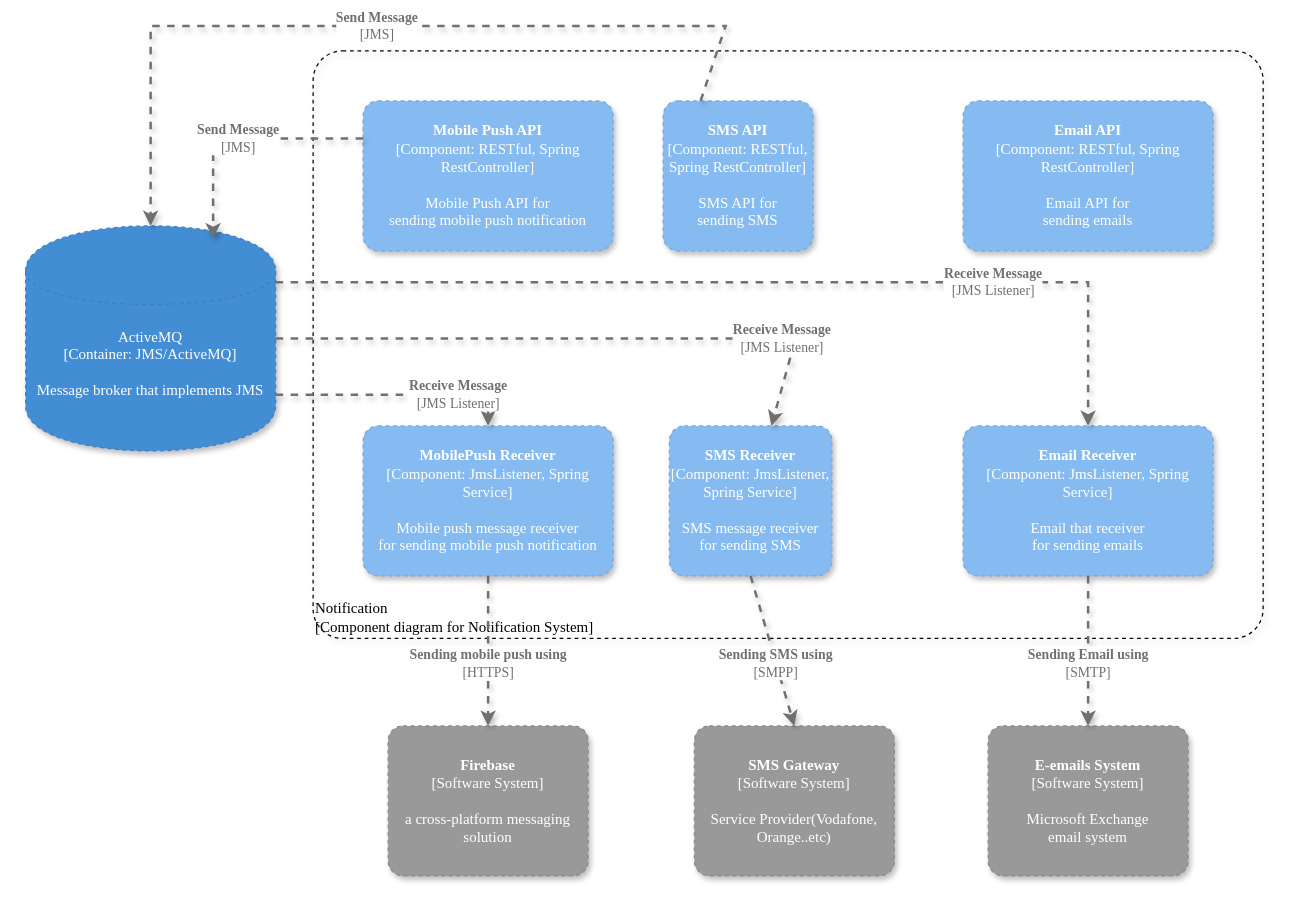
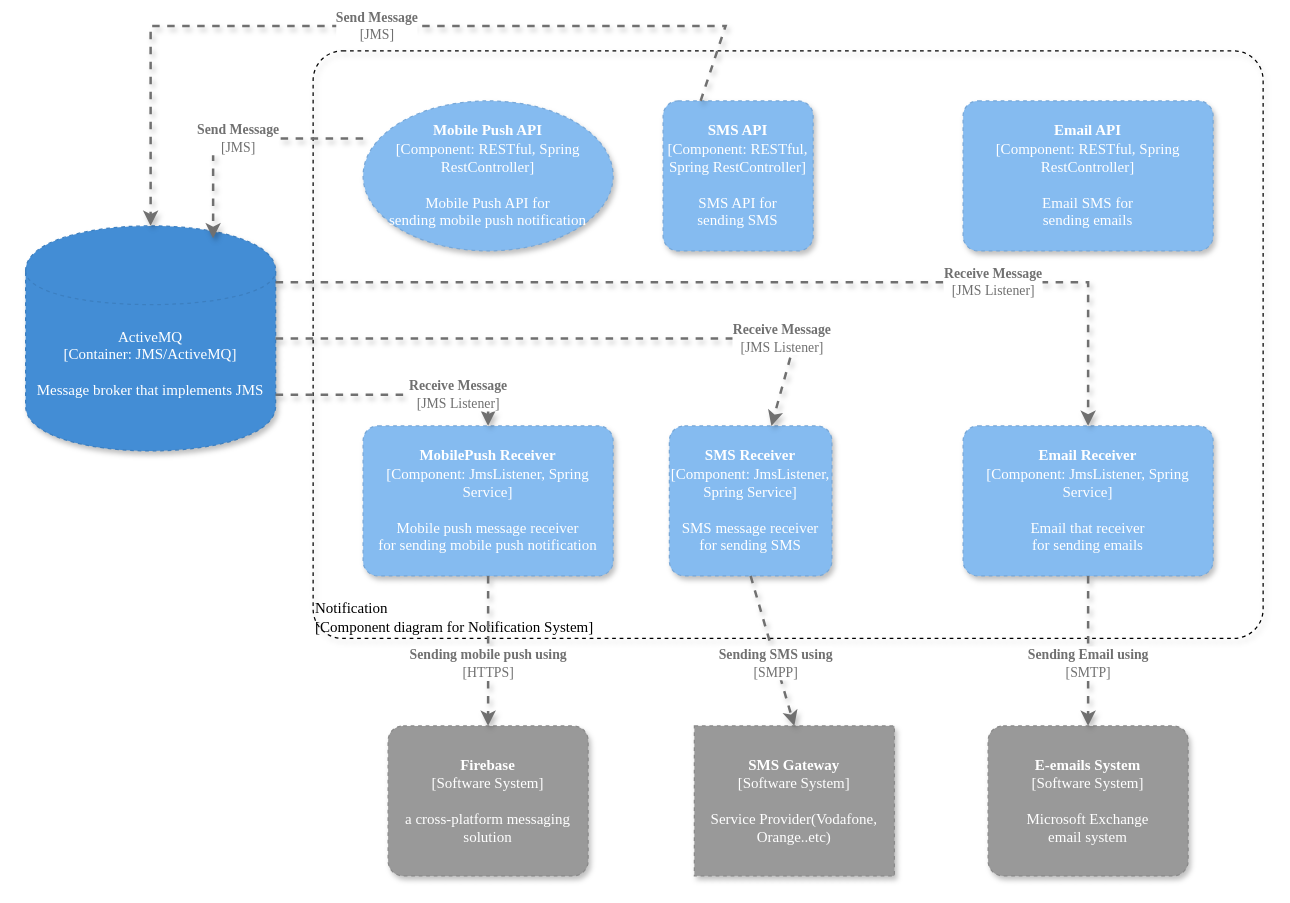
(488, 176) -> (488, 176)
(1088, 176) -> (1088, 176)
(794, 801) -> (794, 801)
